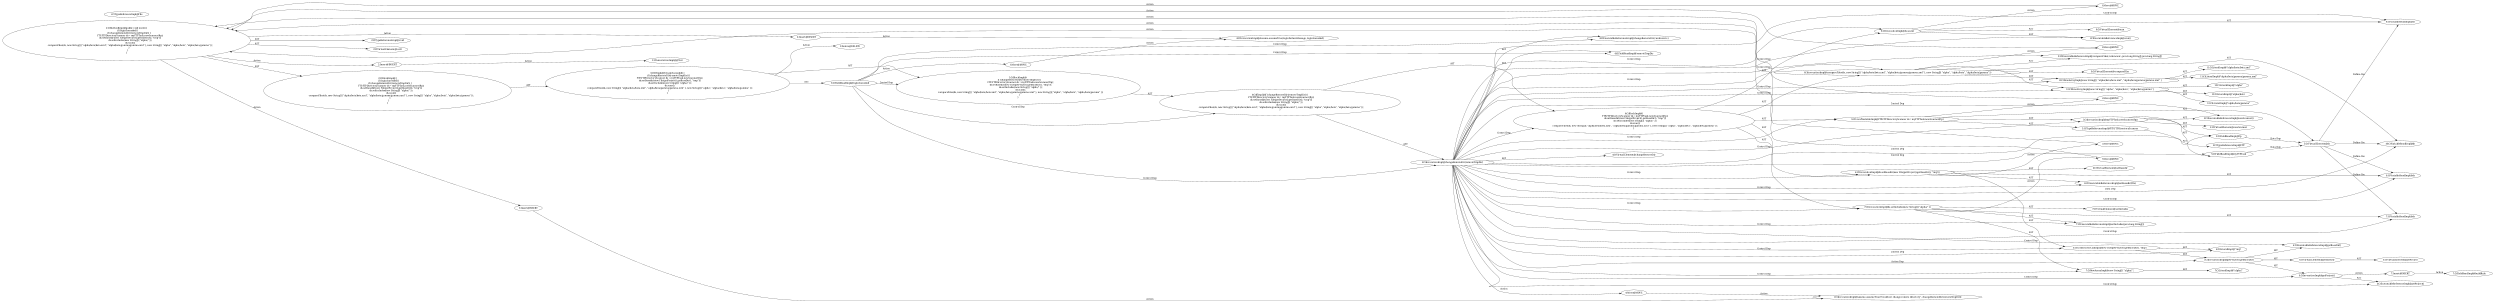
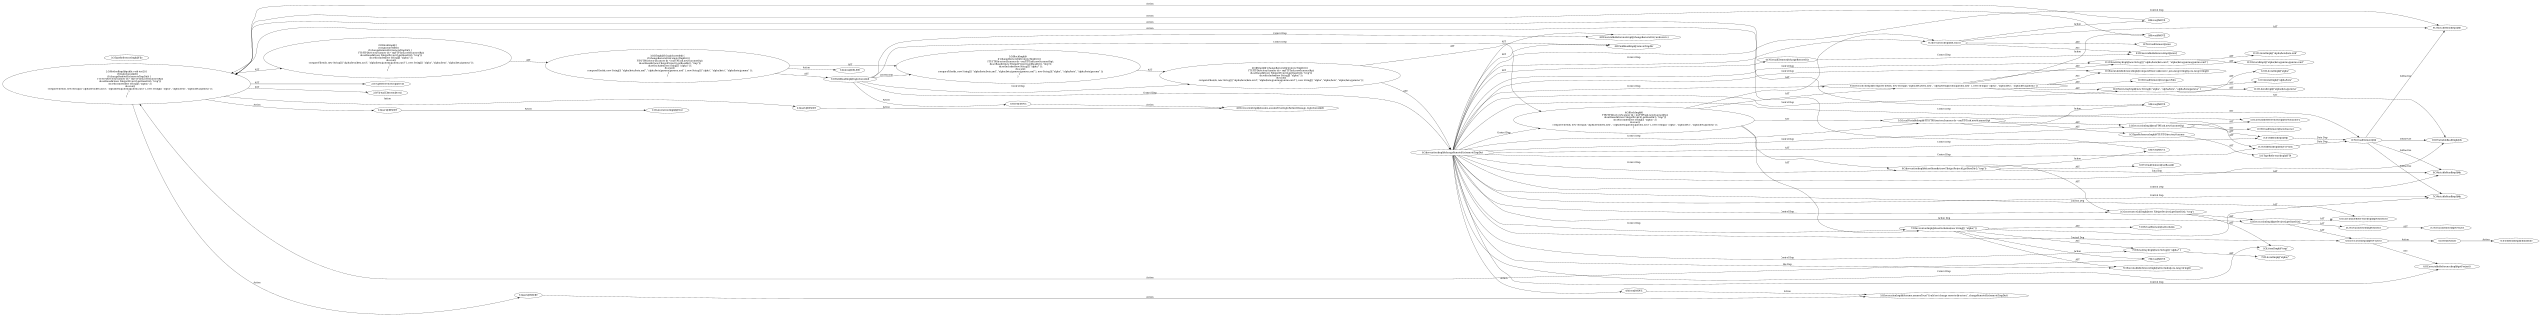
(1739, 67) -> (1972, 58)
(2110, 183) -> none
(1764, 224) -> (1787, 264)
